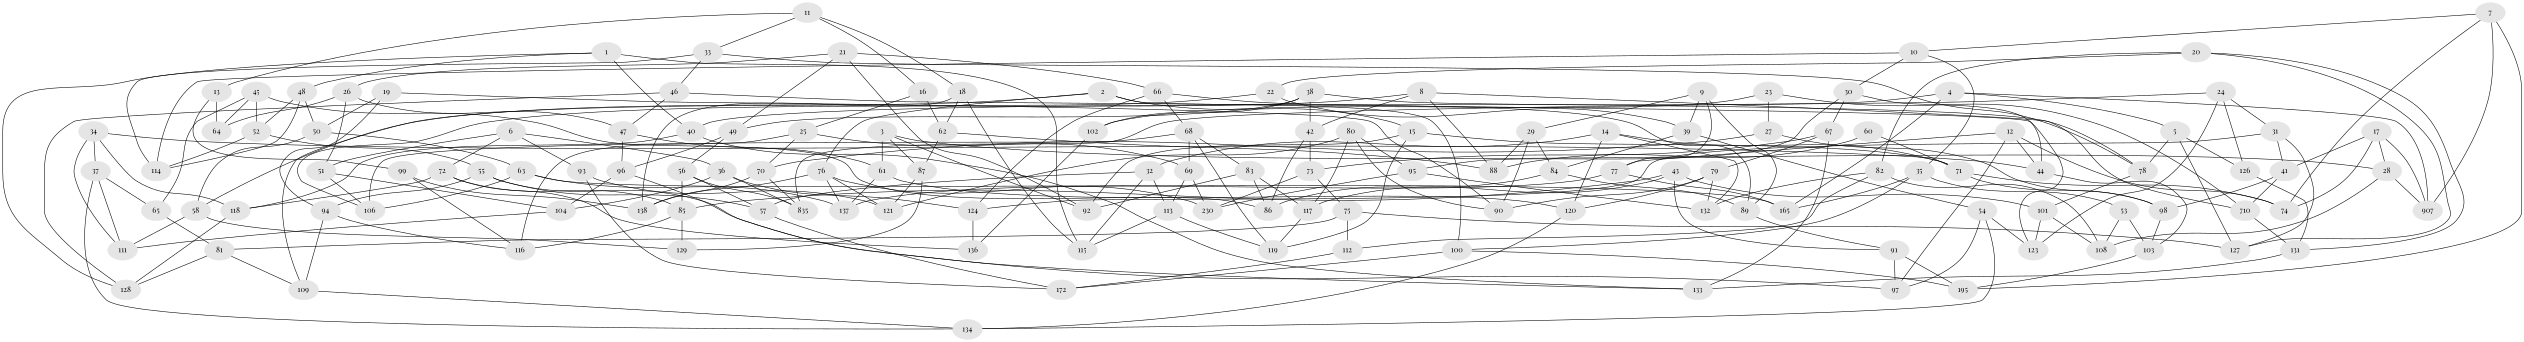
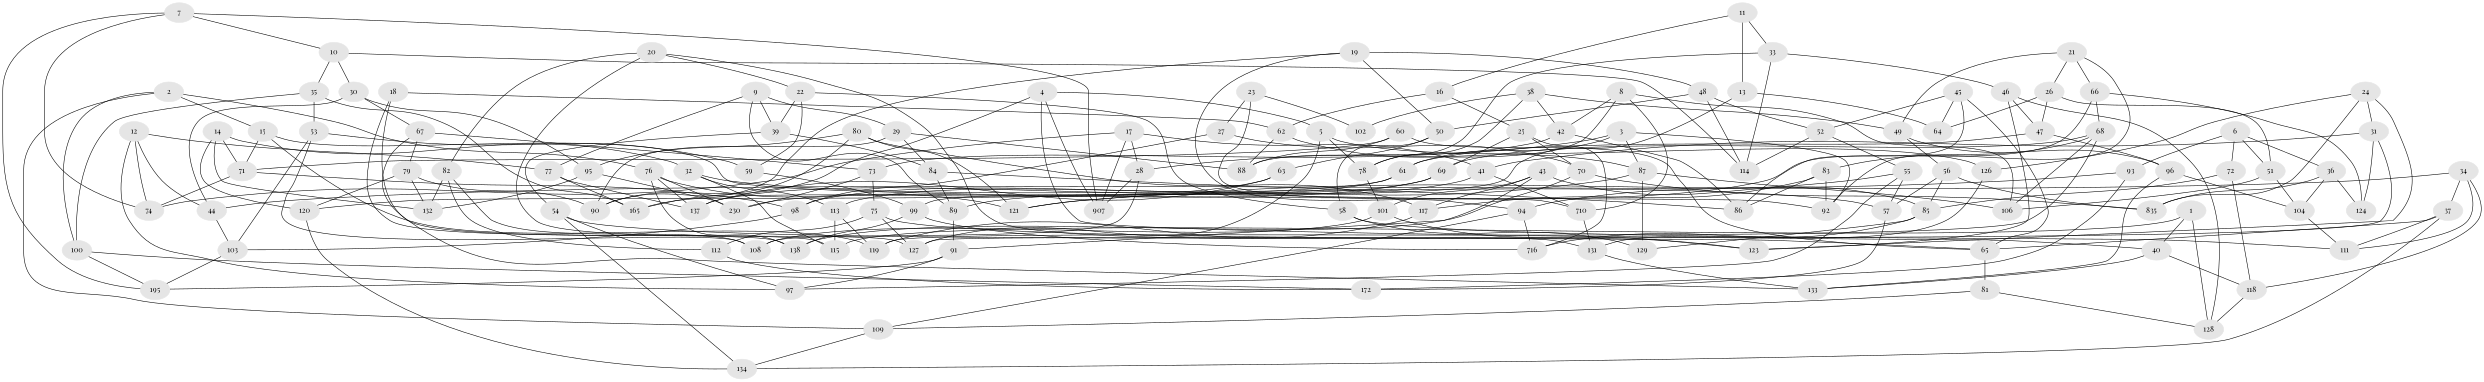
(889, 46) -> none
(466, 61) -> (1523, 58)
none -> (749, 171)
none -> (1680, 181)
(448, 196) -> (1825, 189)
(703, 239) -> (1427, 238)
(520, 250) -> (1532, 250)
(973, 250) -> none
